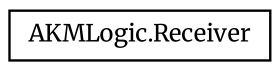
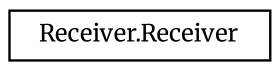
(140, 36) -> (140, 36)
